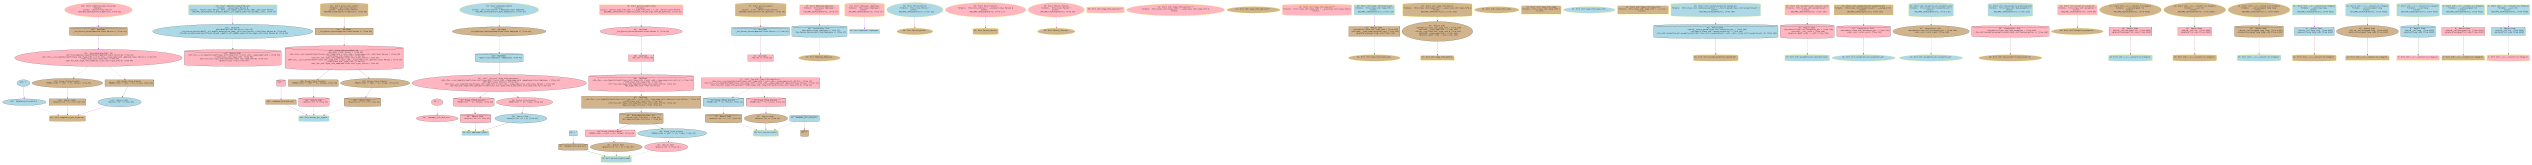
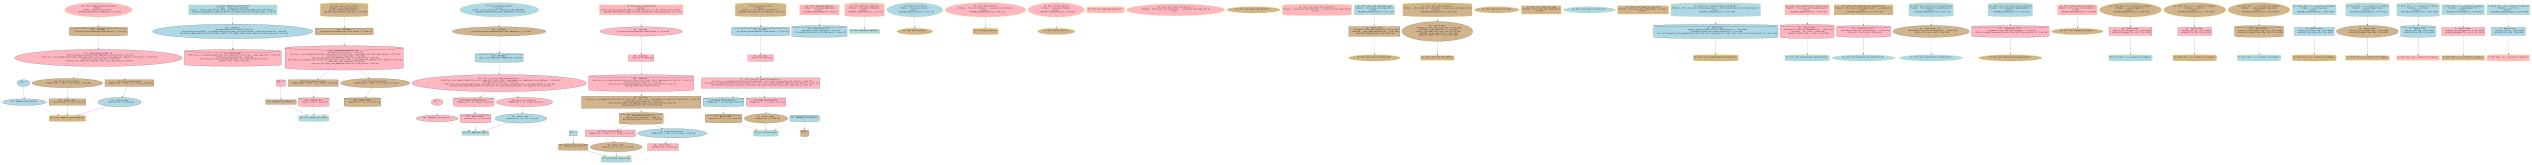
(819, 58) -> none
(666, 147) -> (663, 147)
